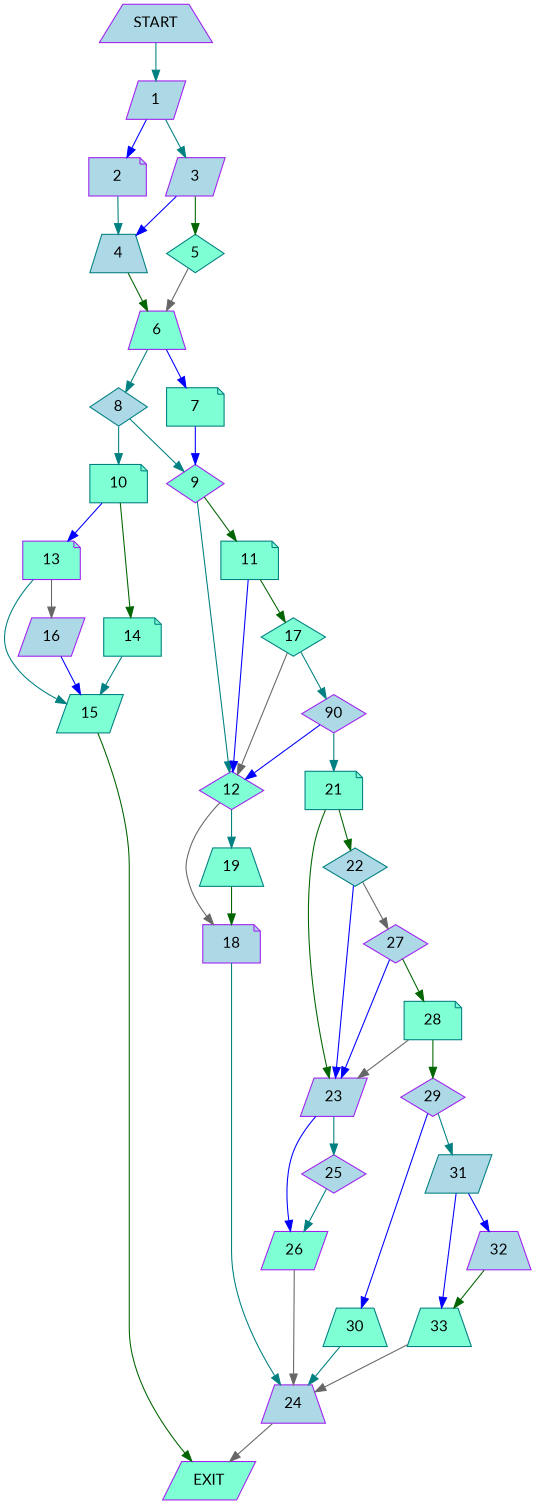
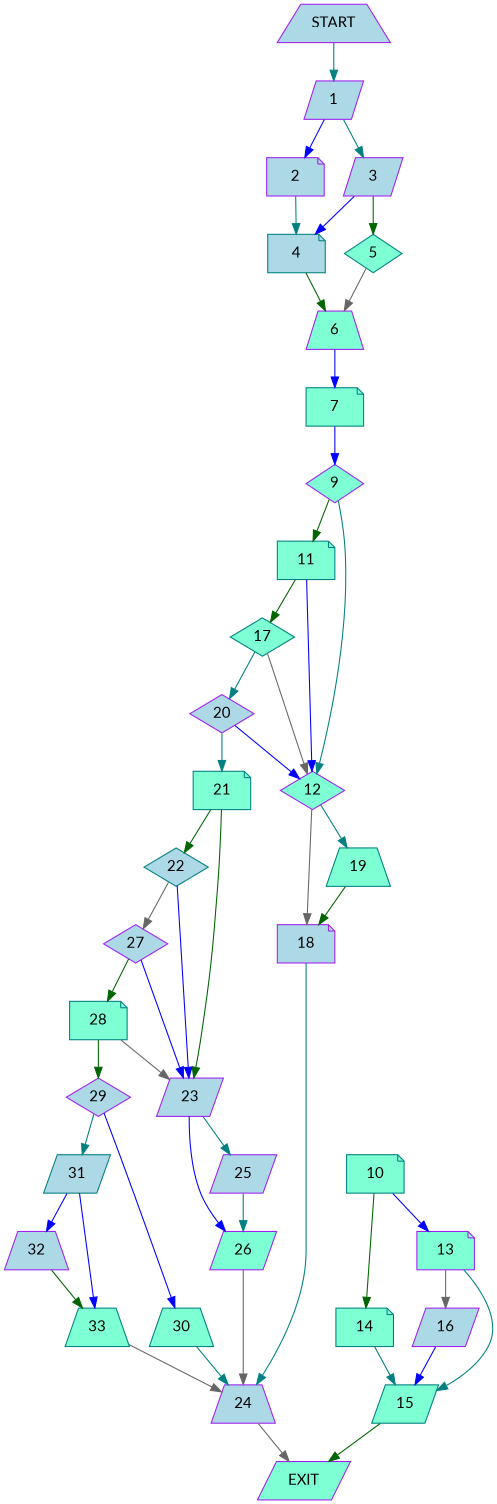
(119, 254) -> (296, 254)
(119, 407) -> none
(334, 714) -> (222, 714)
(334, 1174) -> (243, 1174)
